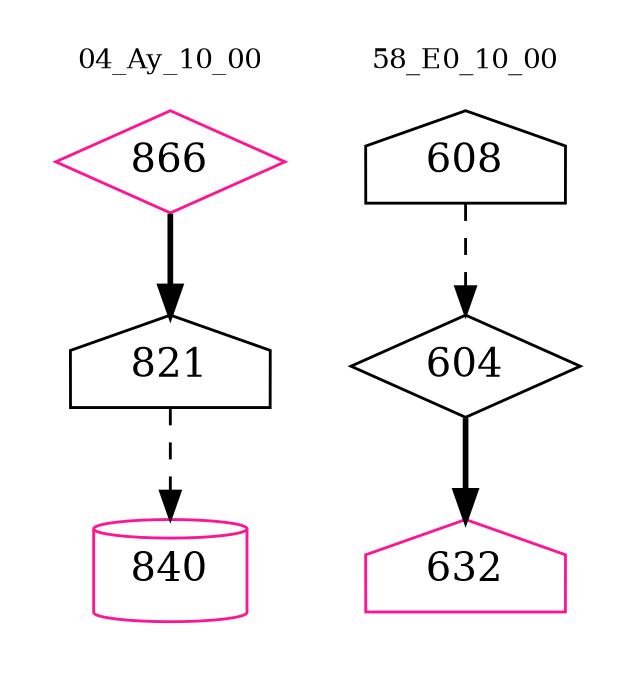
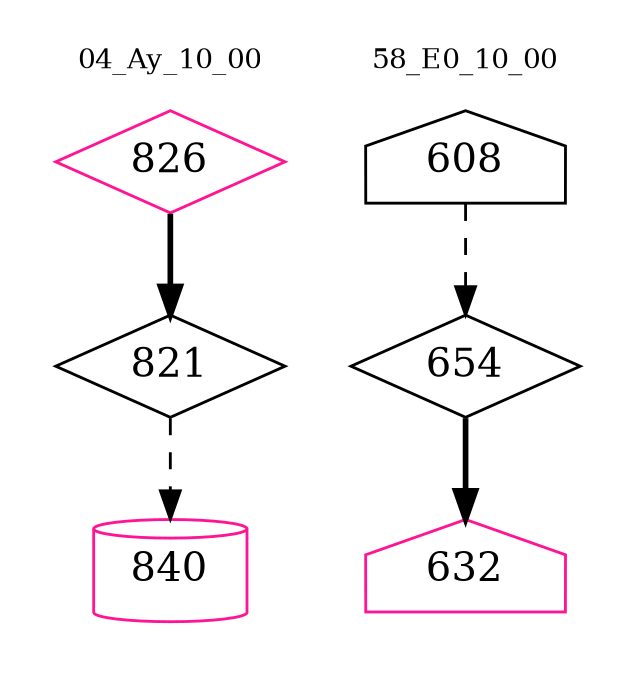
(170, 162) -> (170, 162)
(170, 366) -> (170, 366)
(466, 366) -> (466, 366)
